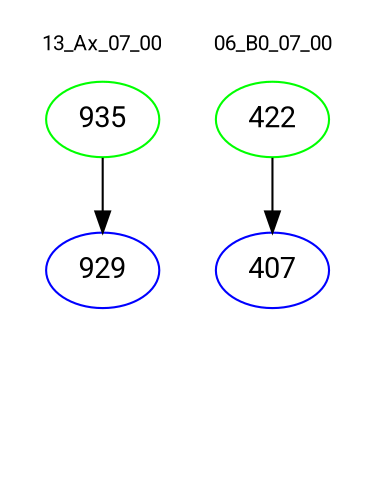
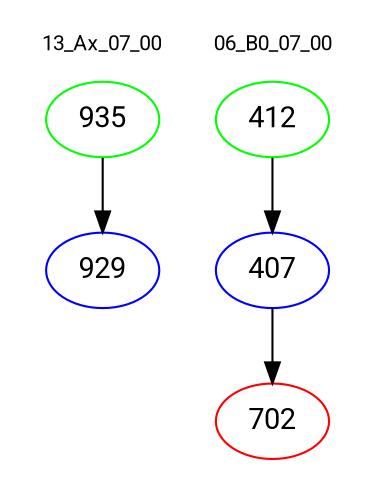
(272, 119) -> (272, 119)
none -> (272, 421)
